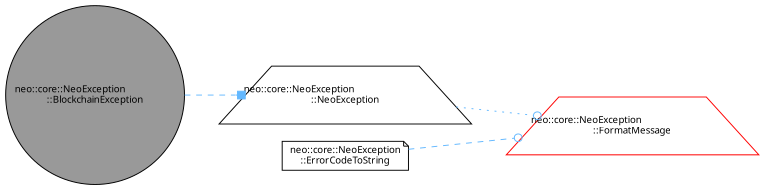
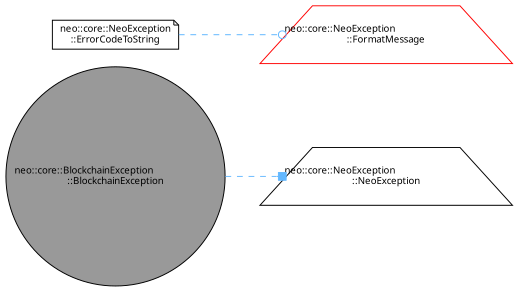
(95, 95) -> (116, 176)
(495, 111) -> none
